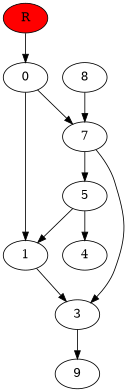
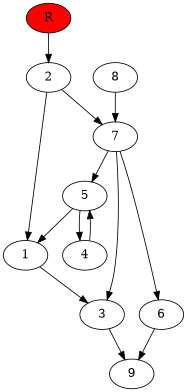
(26, 77) -> (49, 77)
none -> (90, 230)
none -> (161, 315)
